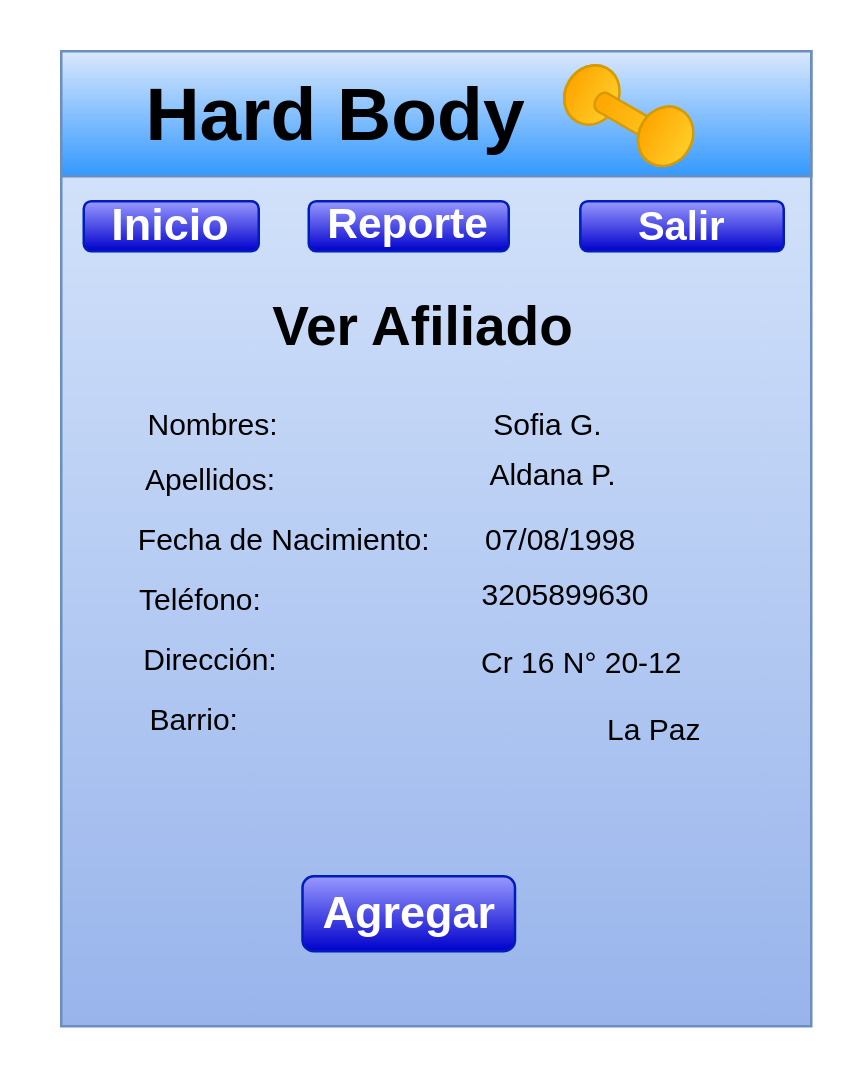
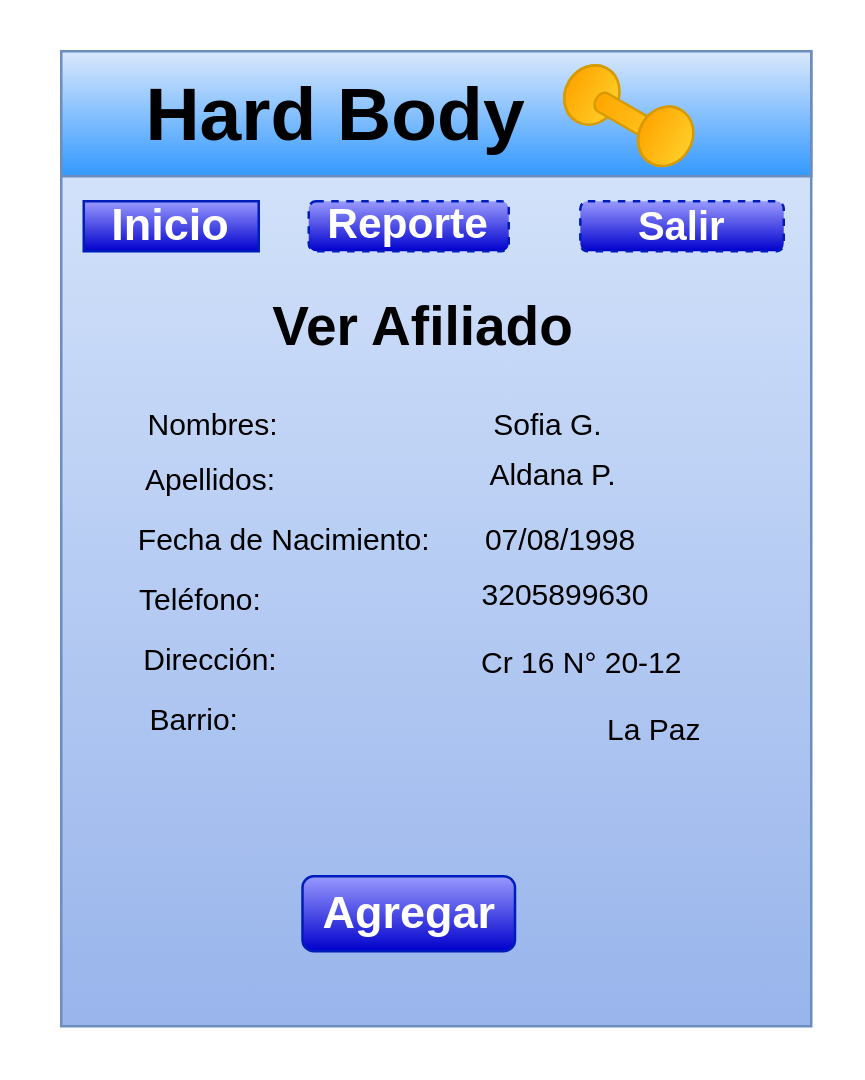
(171, 226) -> (171, 226)
(409, 226) -> (409, 226)
(682, 226) -> (682, 226)
